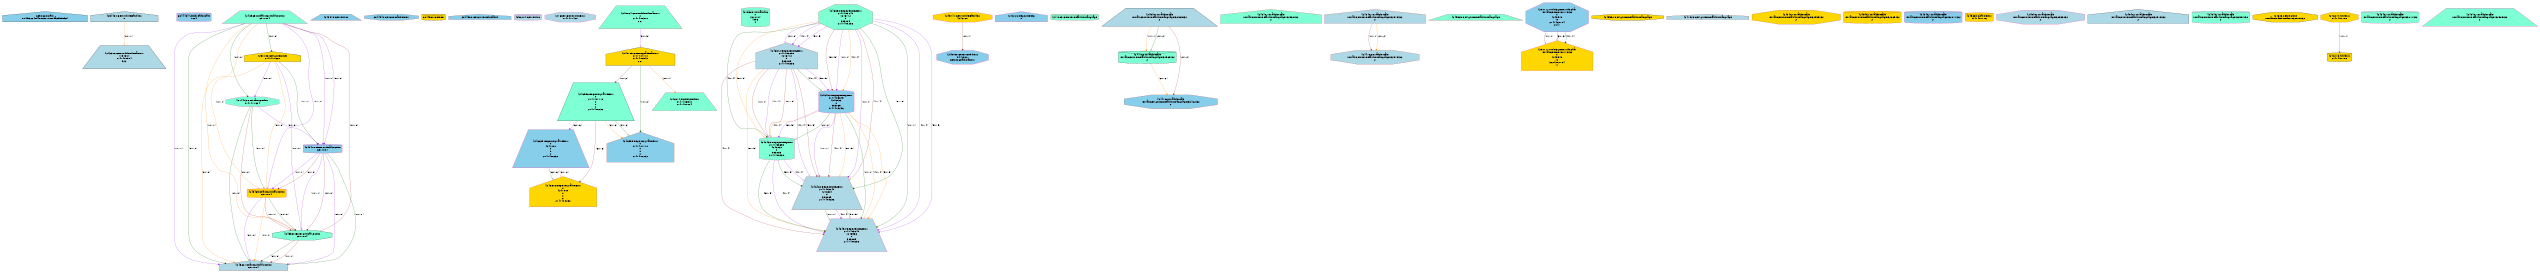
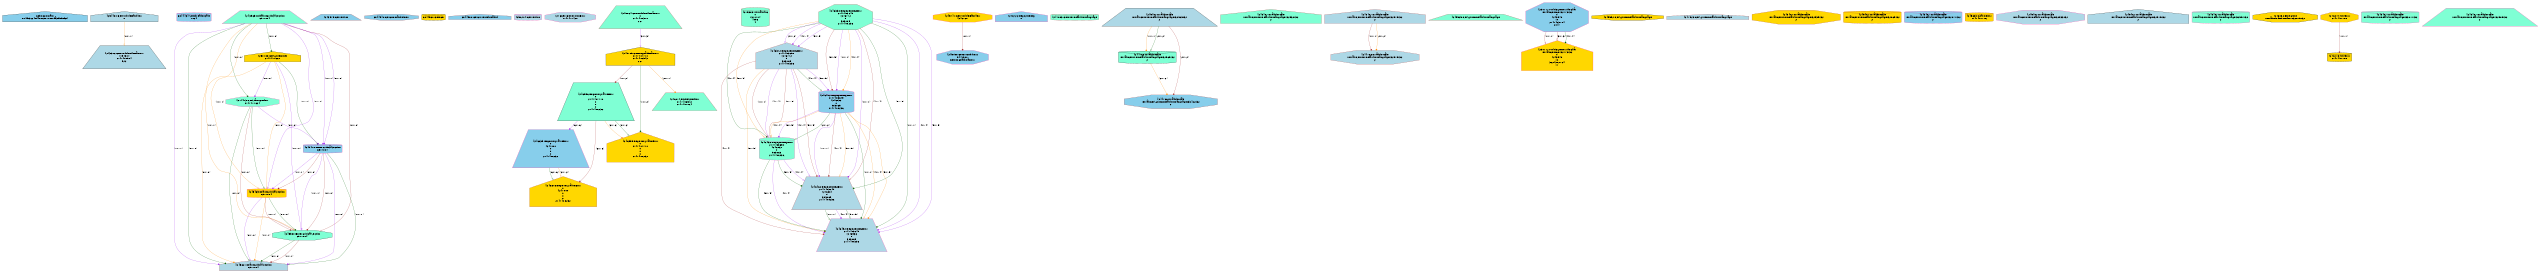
(640, 149) -> (640, 149)
